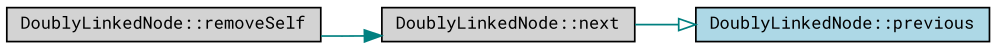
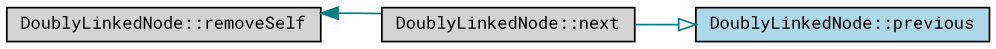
(343, 36) -> (360, 13)
